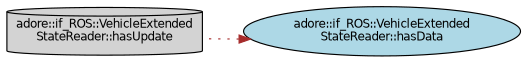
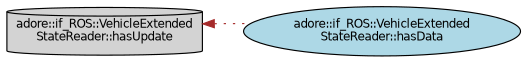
(221, 39) -> (233, 24)
